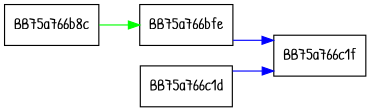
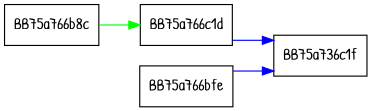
(114, 25) -> (114, 25)
(320, 56) -> (320, 56)
